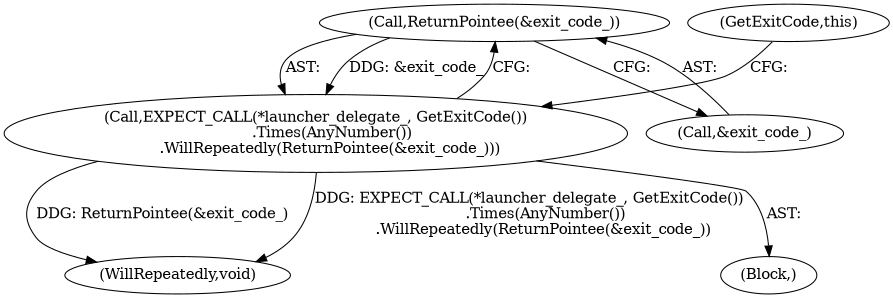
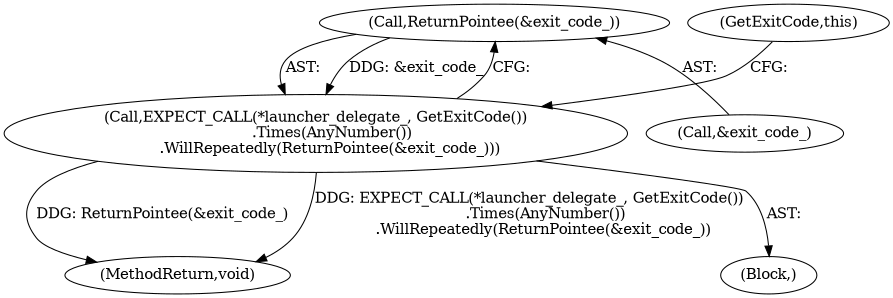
(616, 76) -> none
(178, 275) -> (178, 275)
